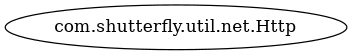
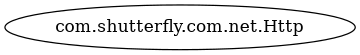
(176, 27) -> (180, 27)
